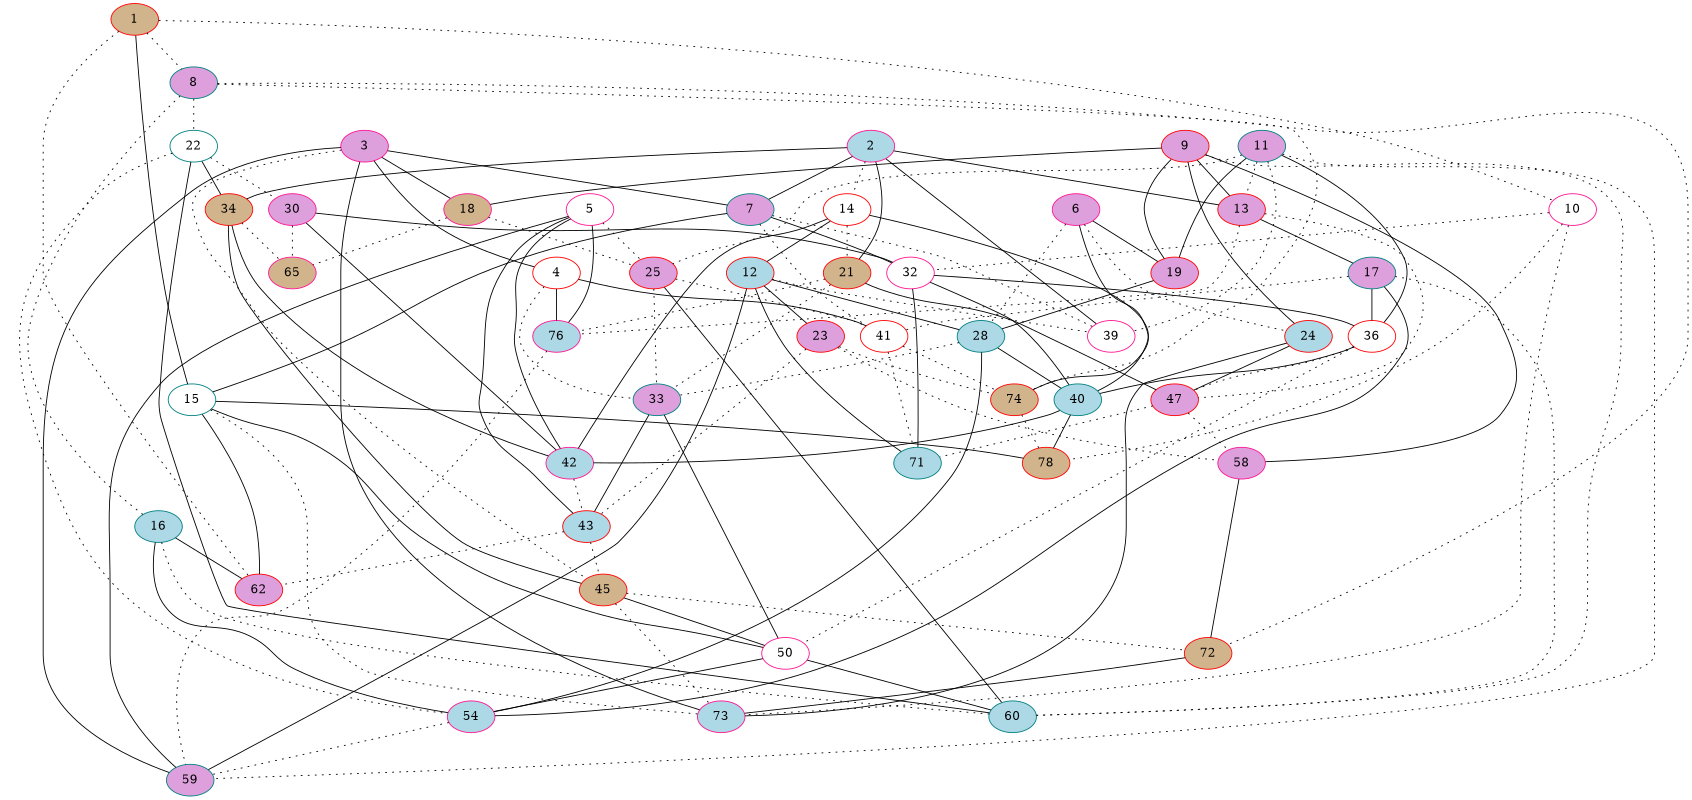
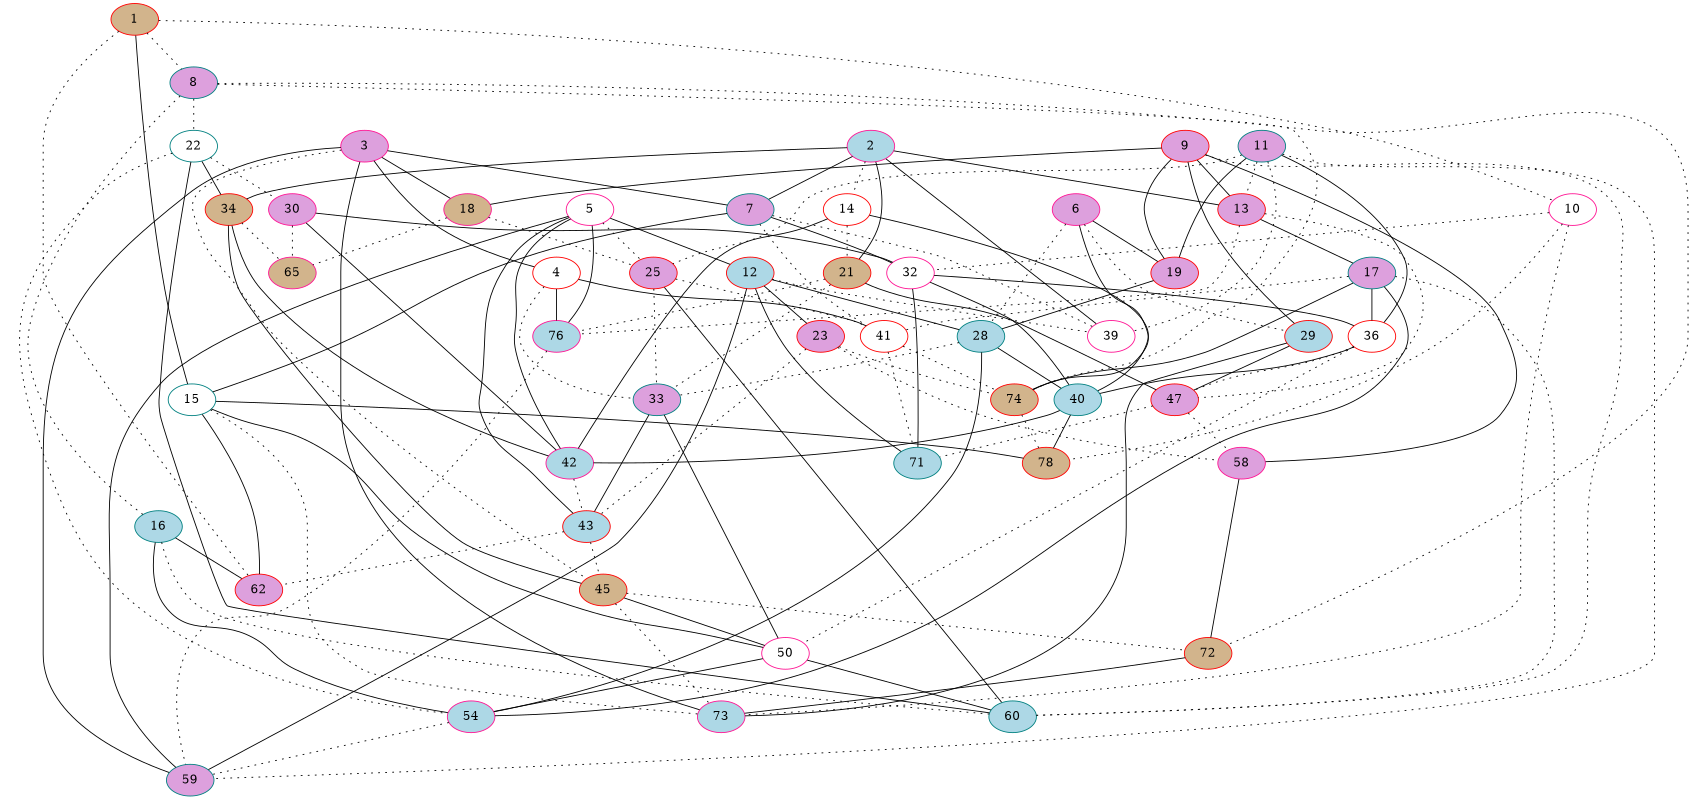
(792, 245) -> (670, 241)
(1309, 336) -> (1309, 336)
none -> (1199, 354)
